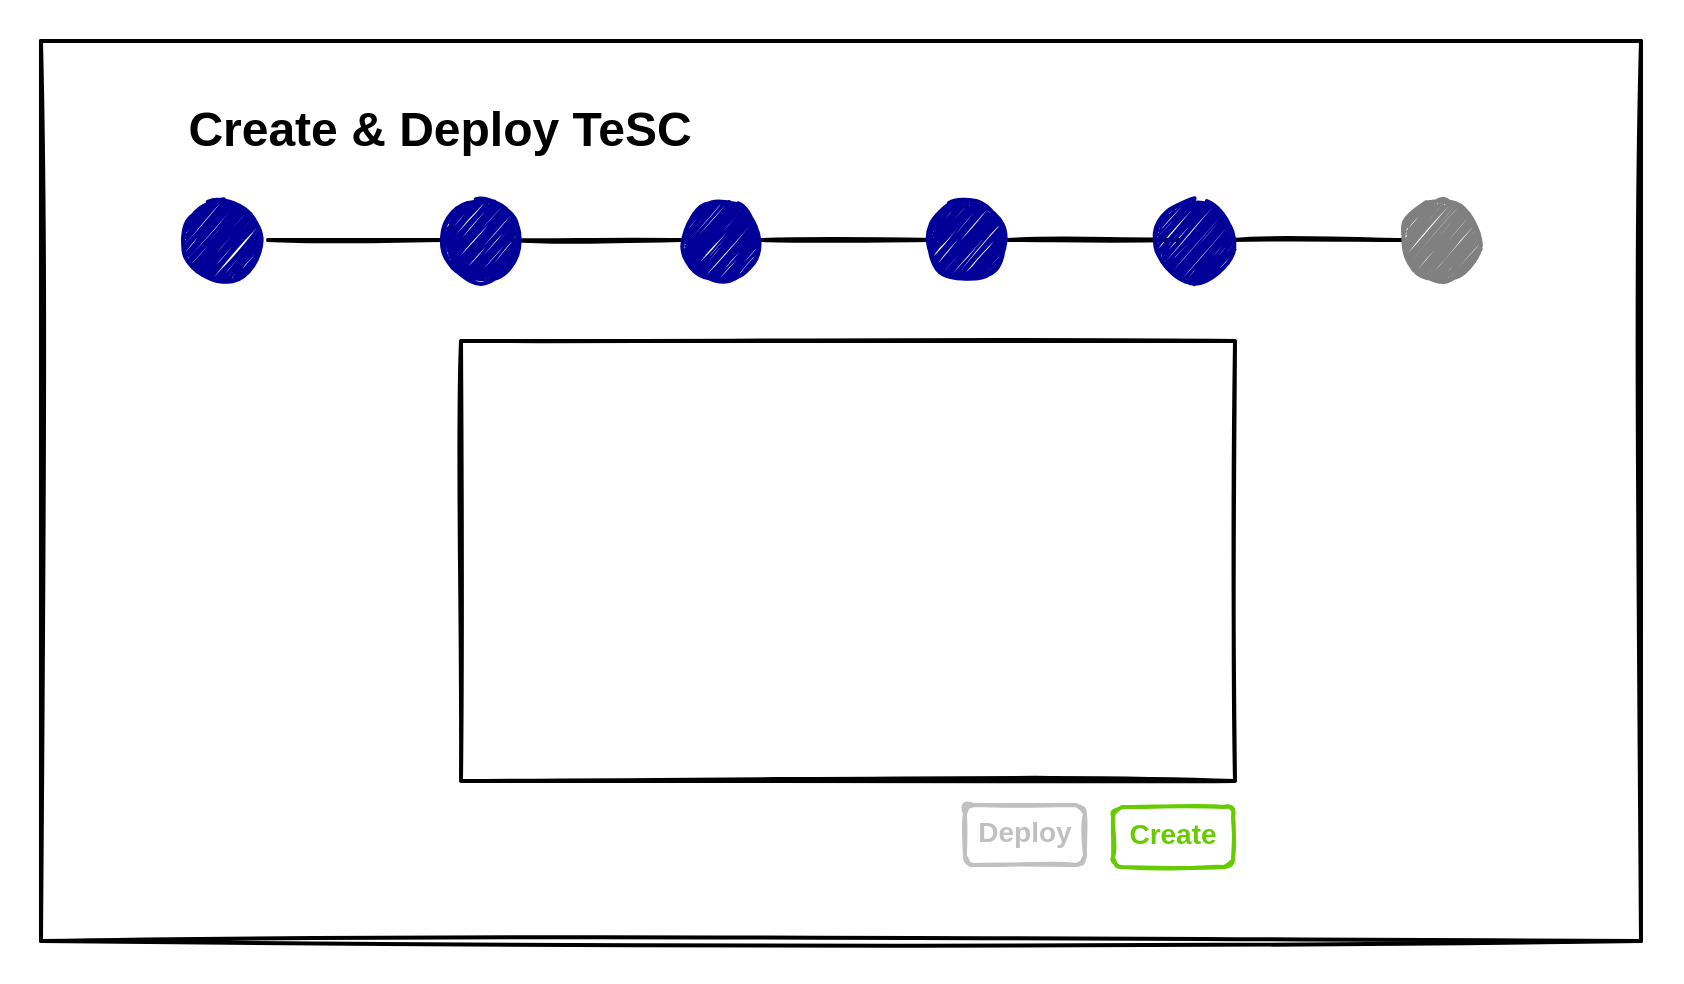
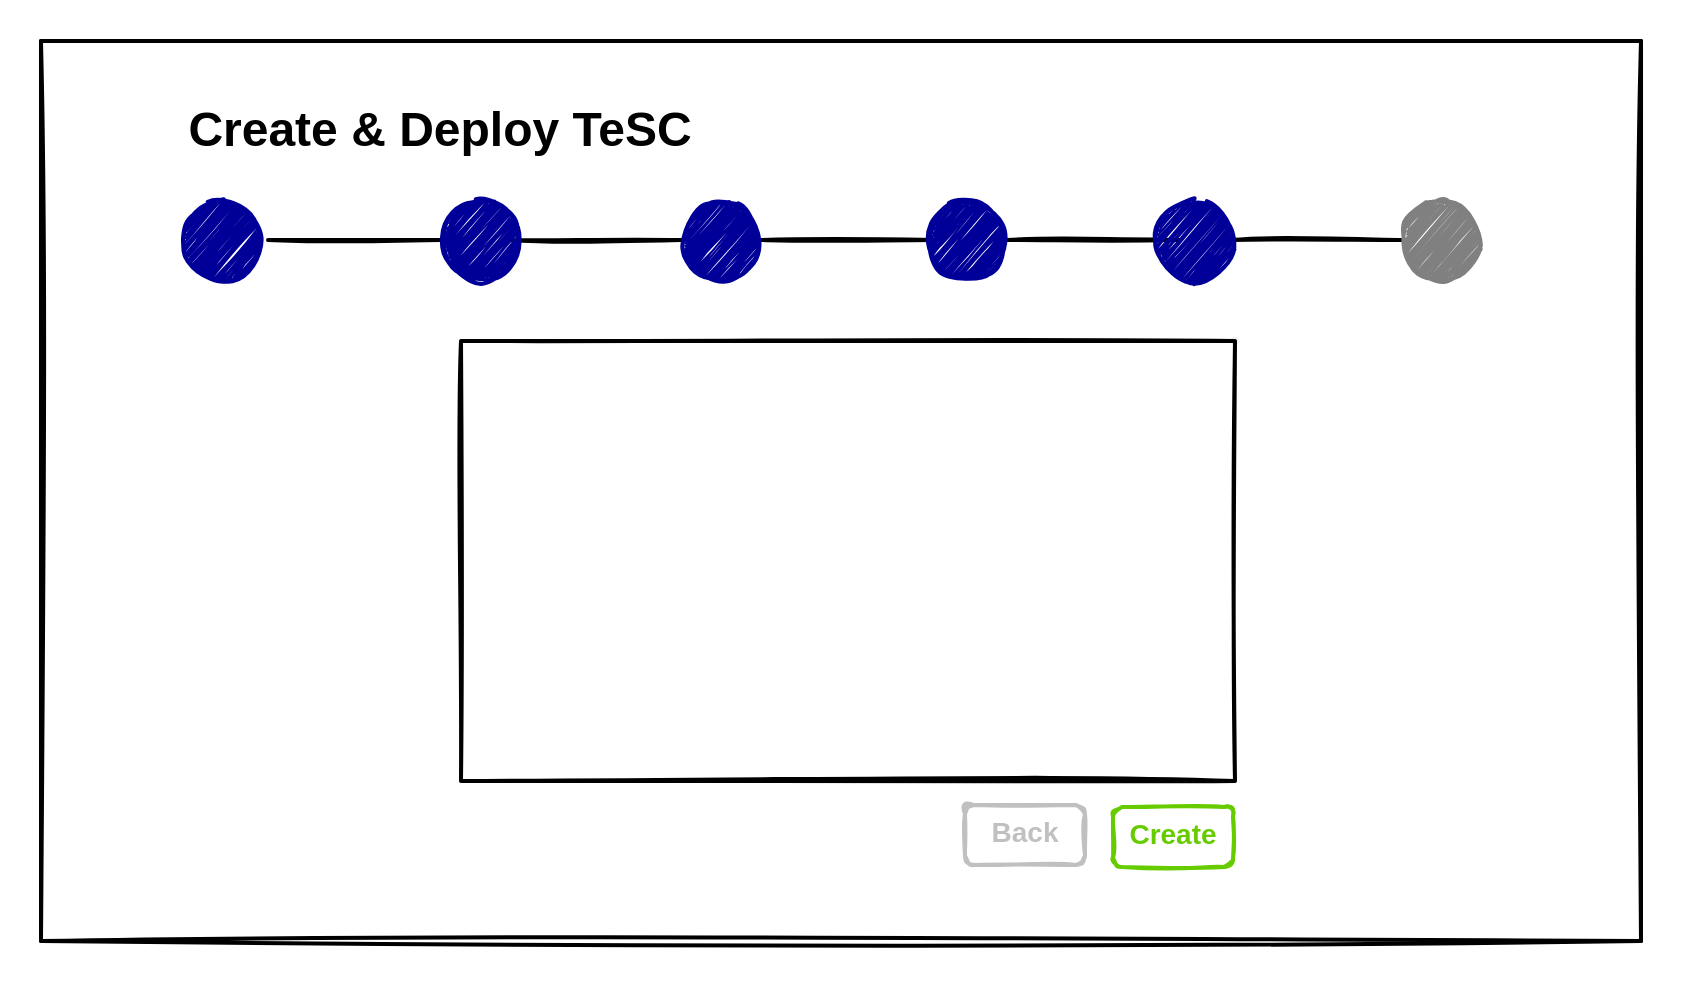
(1026, 833) -> (1026, 833)
